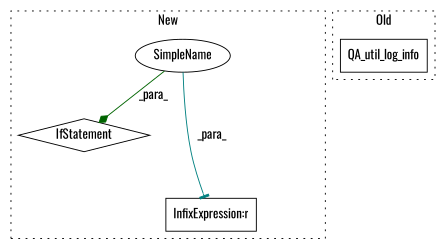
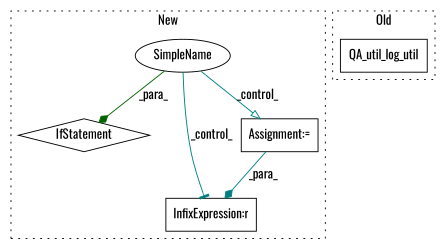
(384, 56) -> (384, 56)
(212, 135) -> (212, 135)
none -> (280, 135)
